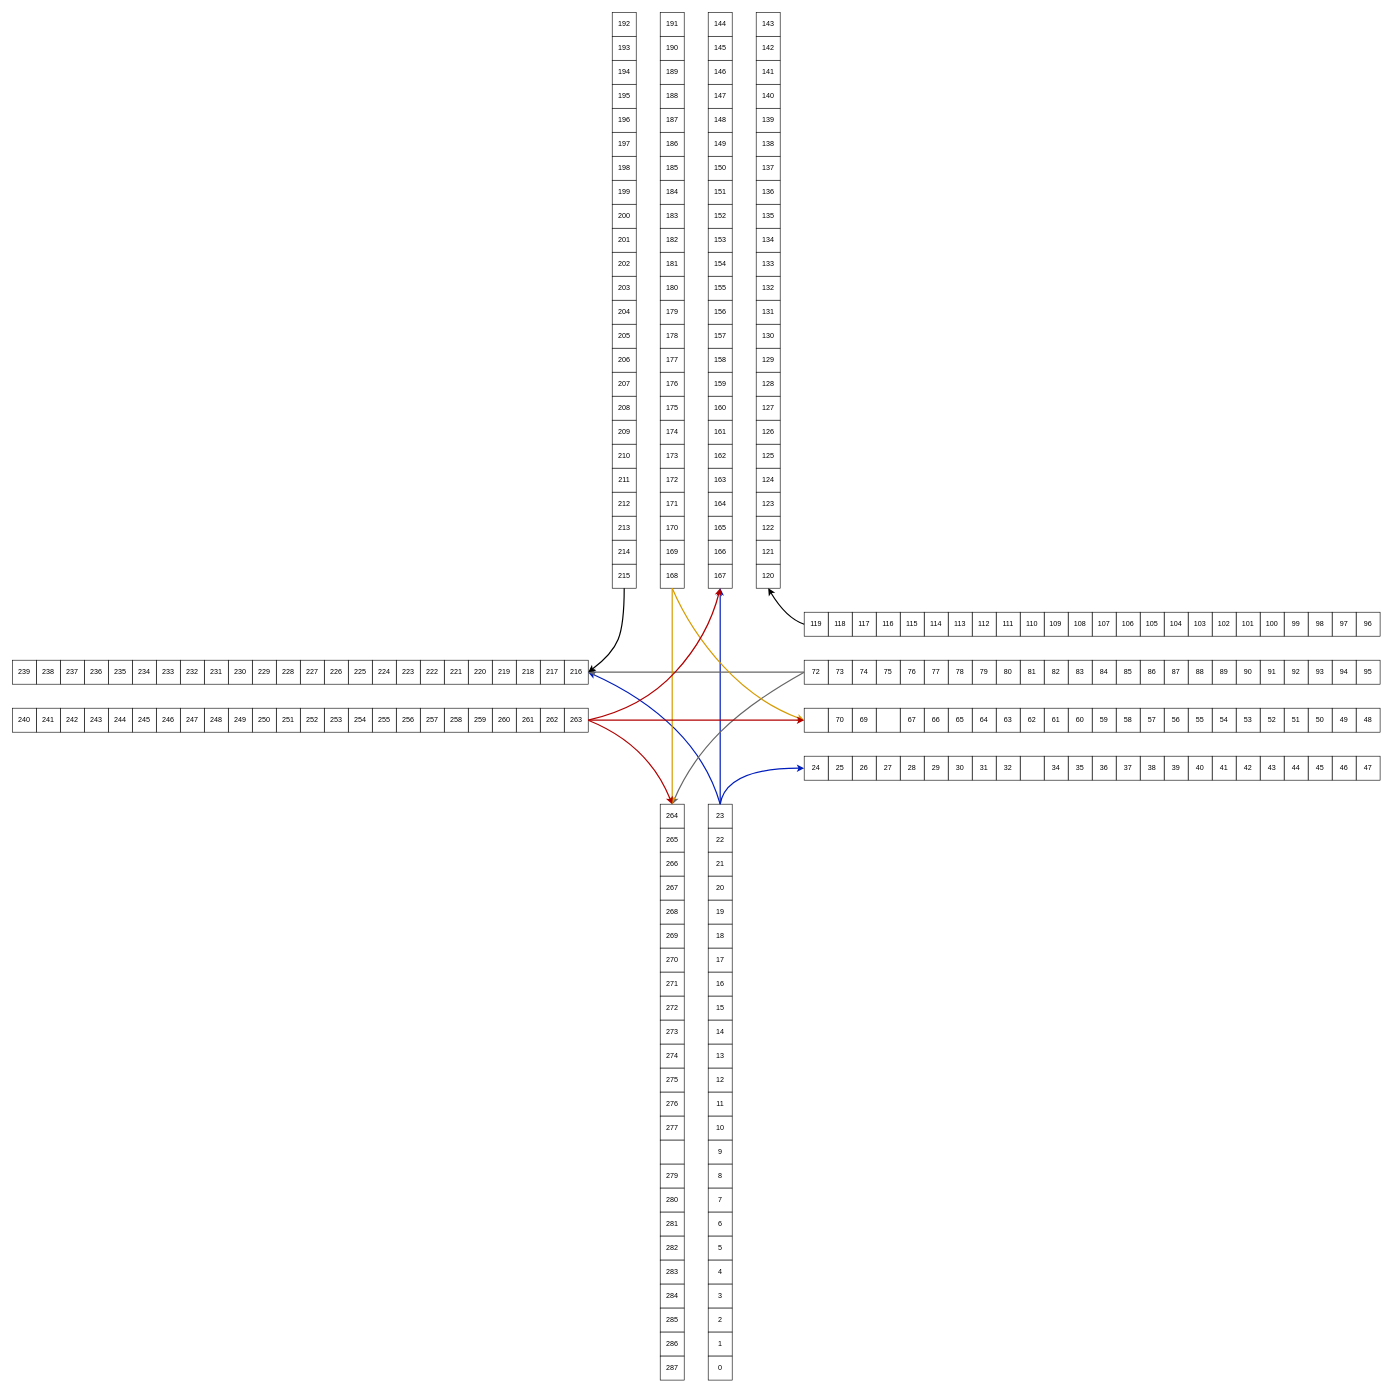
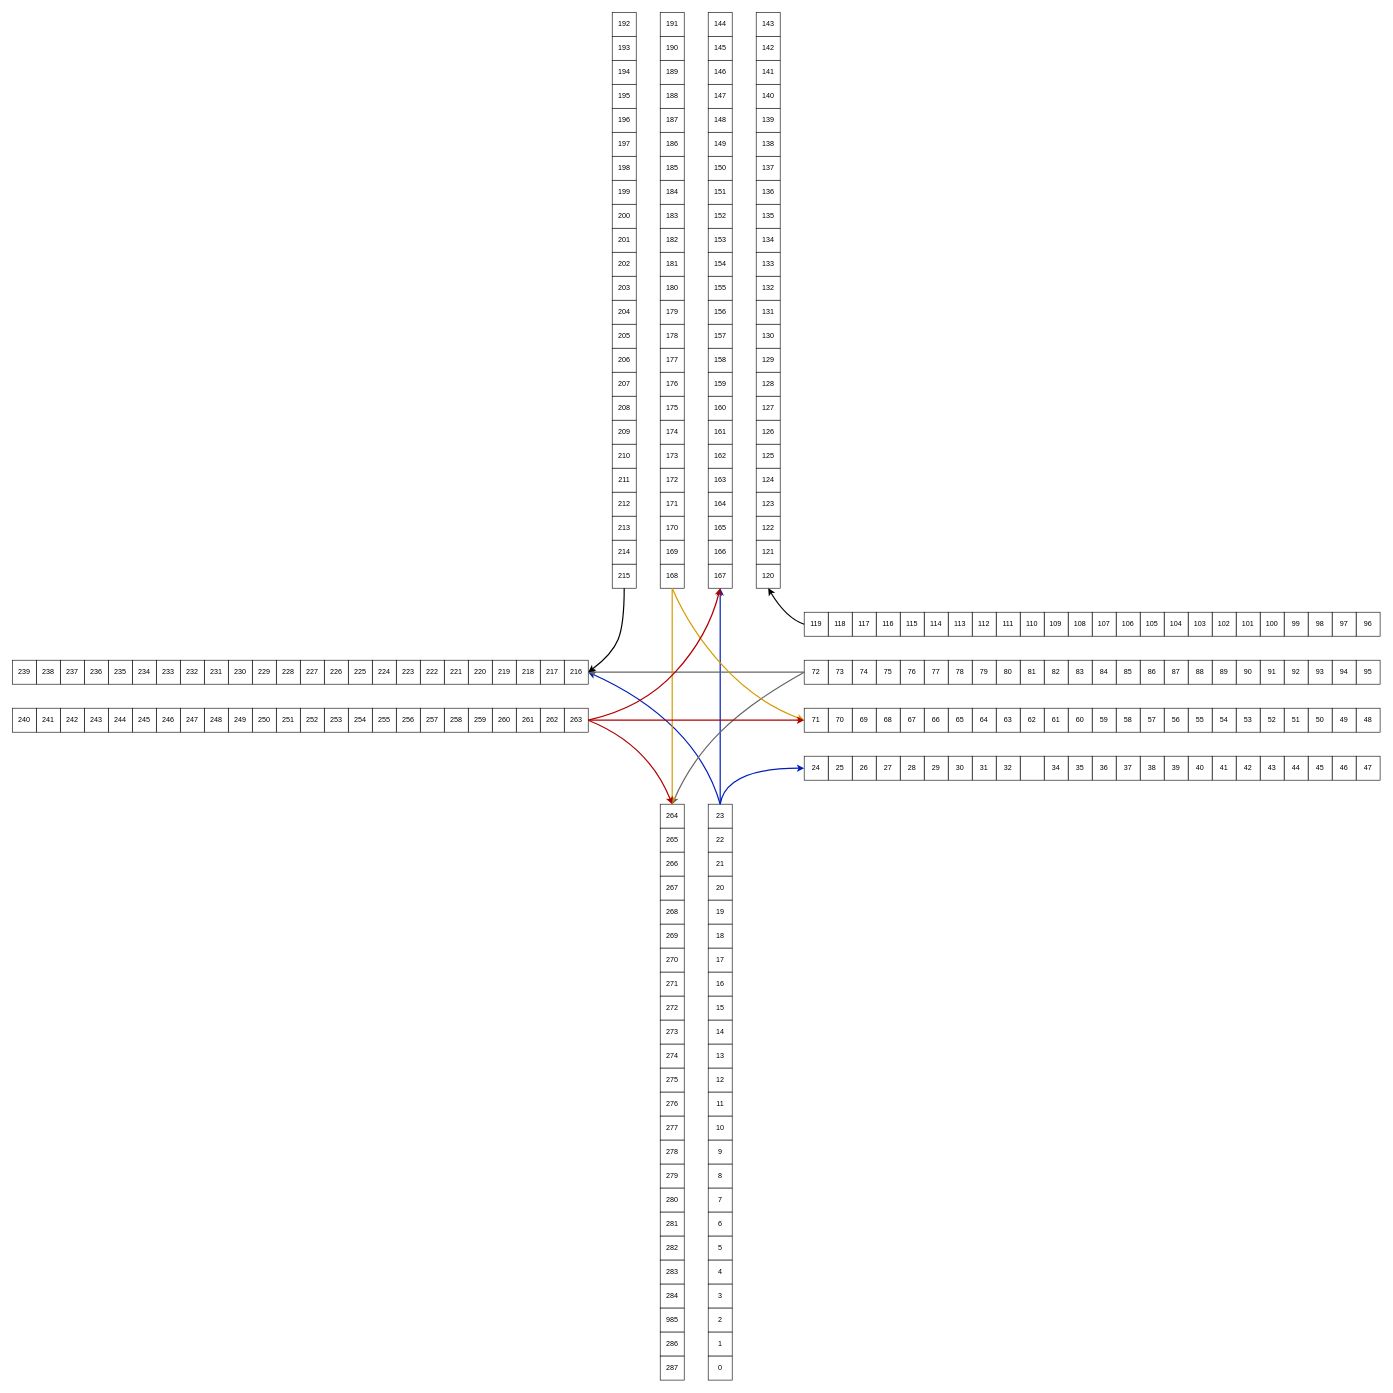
none -> (816, 720)
none -> (888, 720)
none -> (672, 1152)
(672, 1320) -> (672, 1320)
